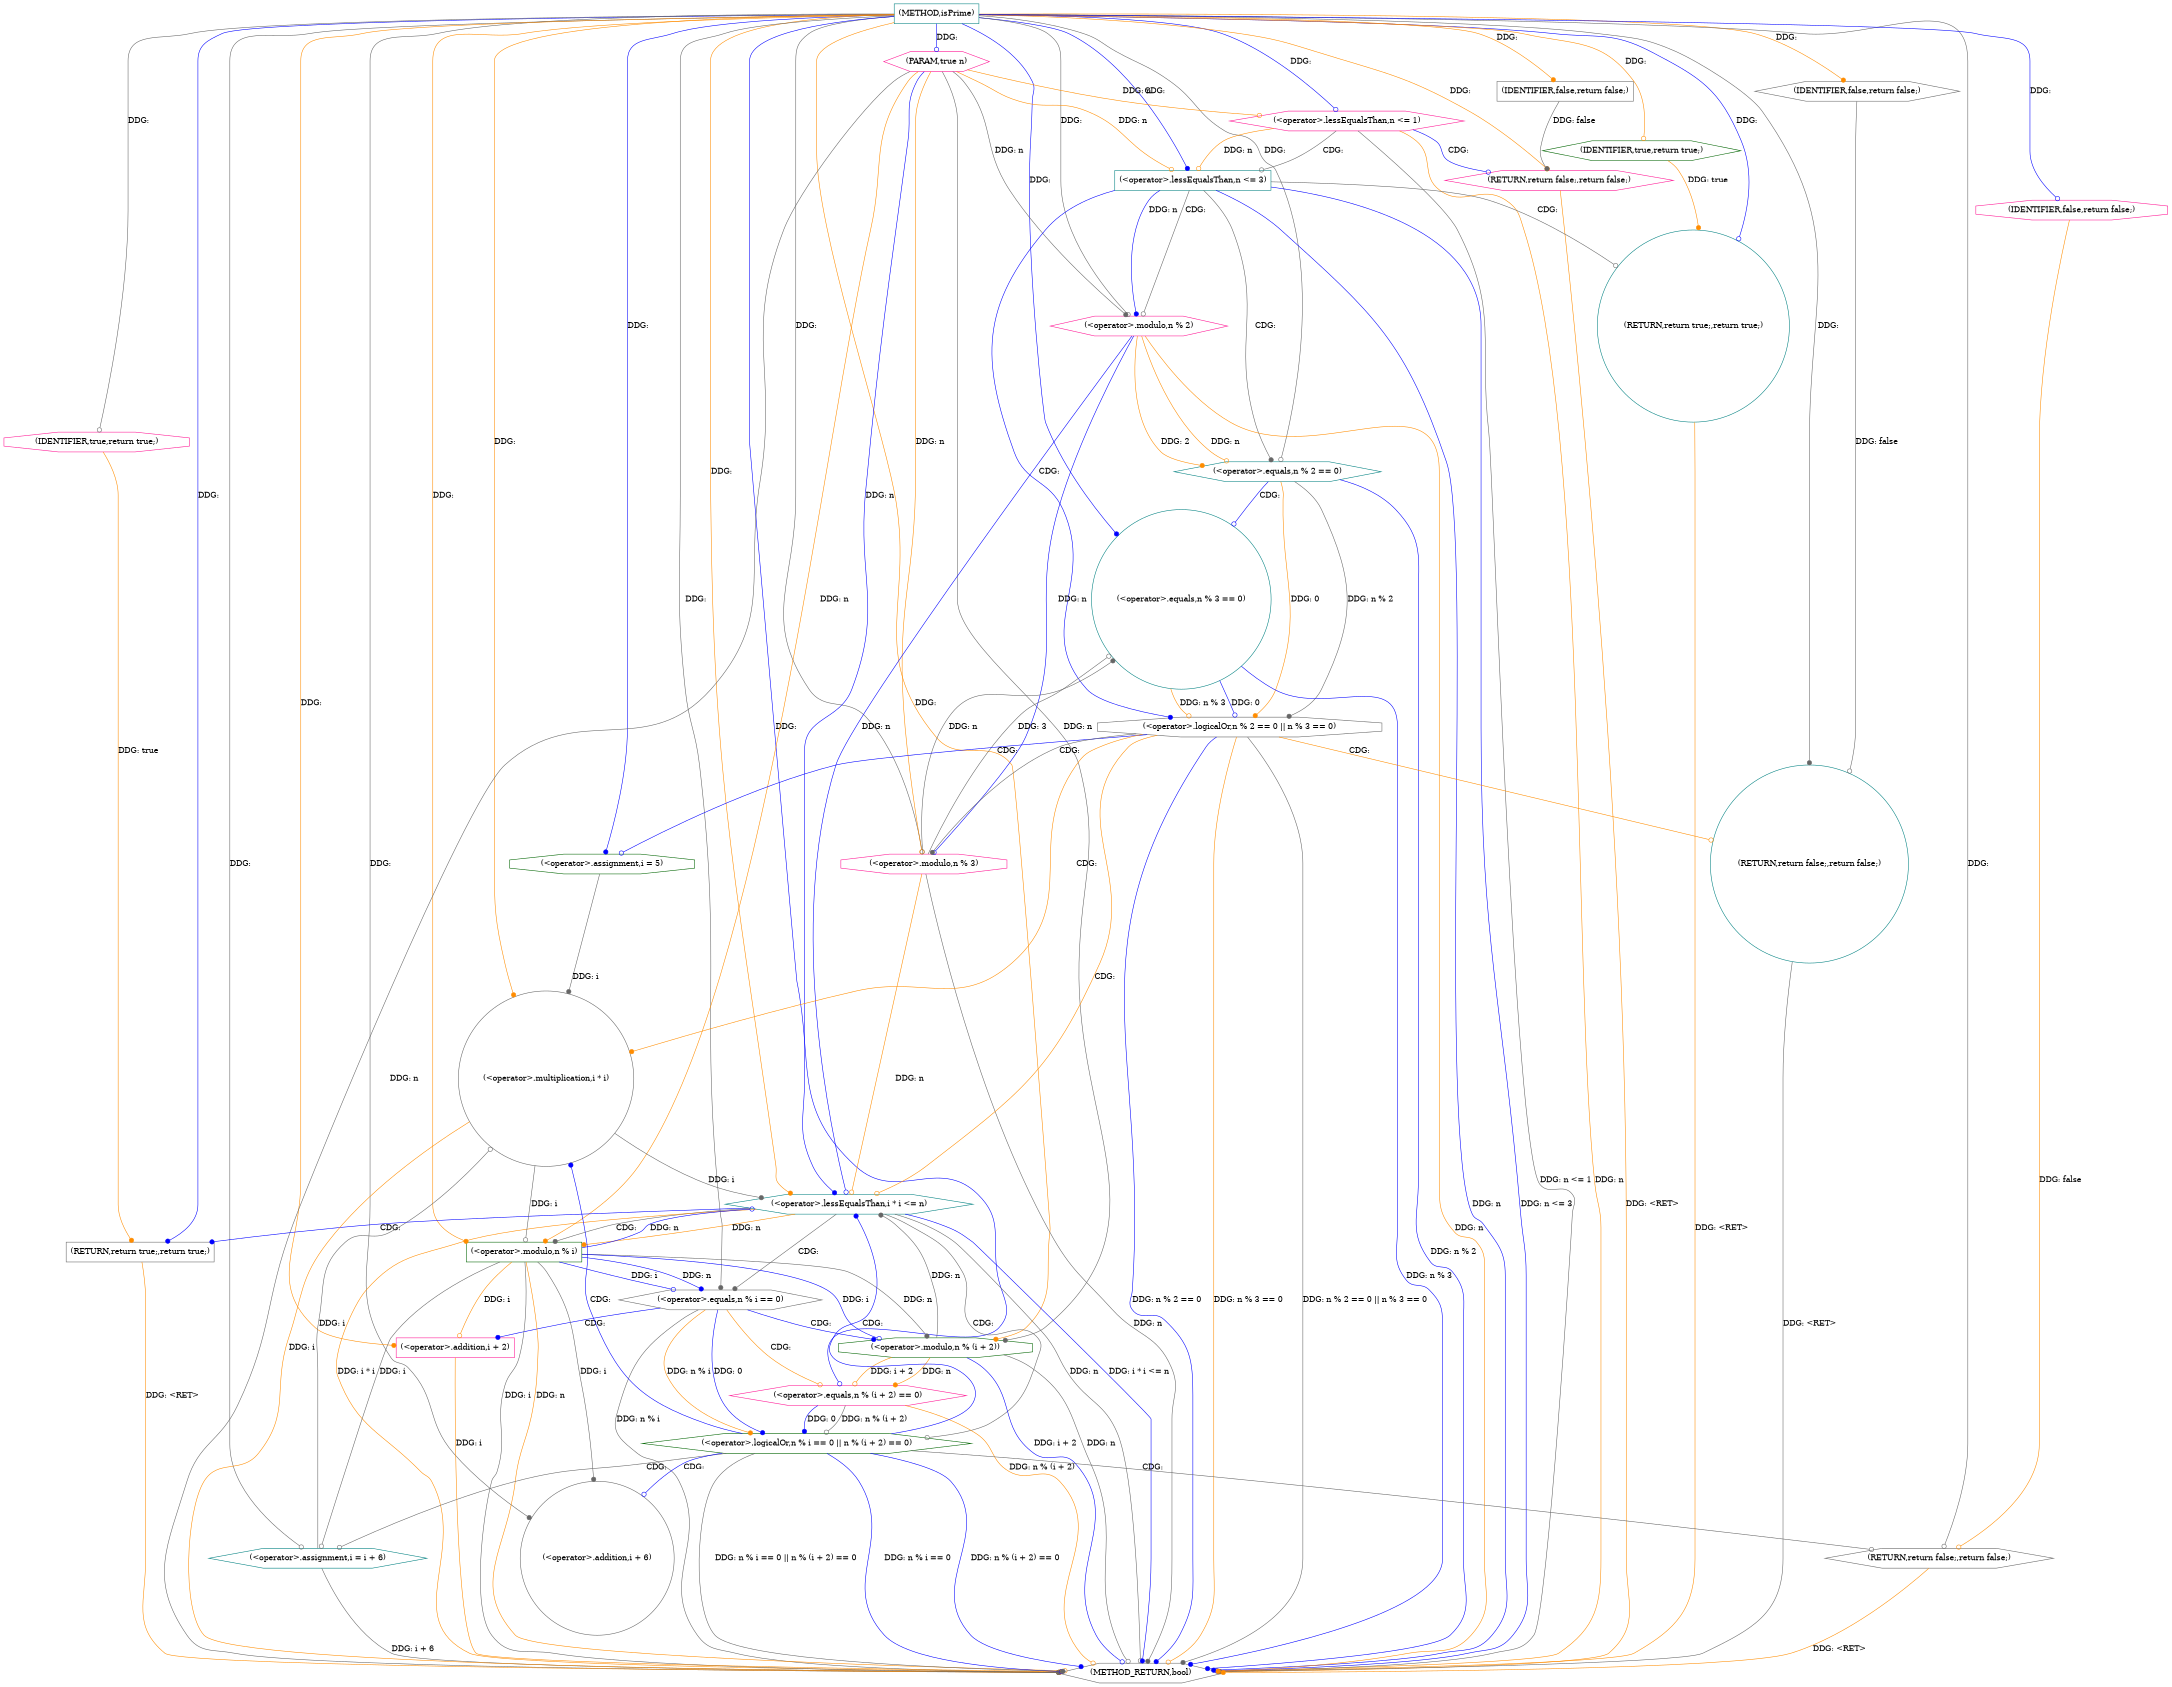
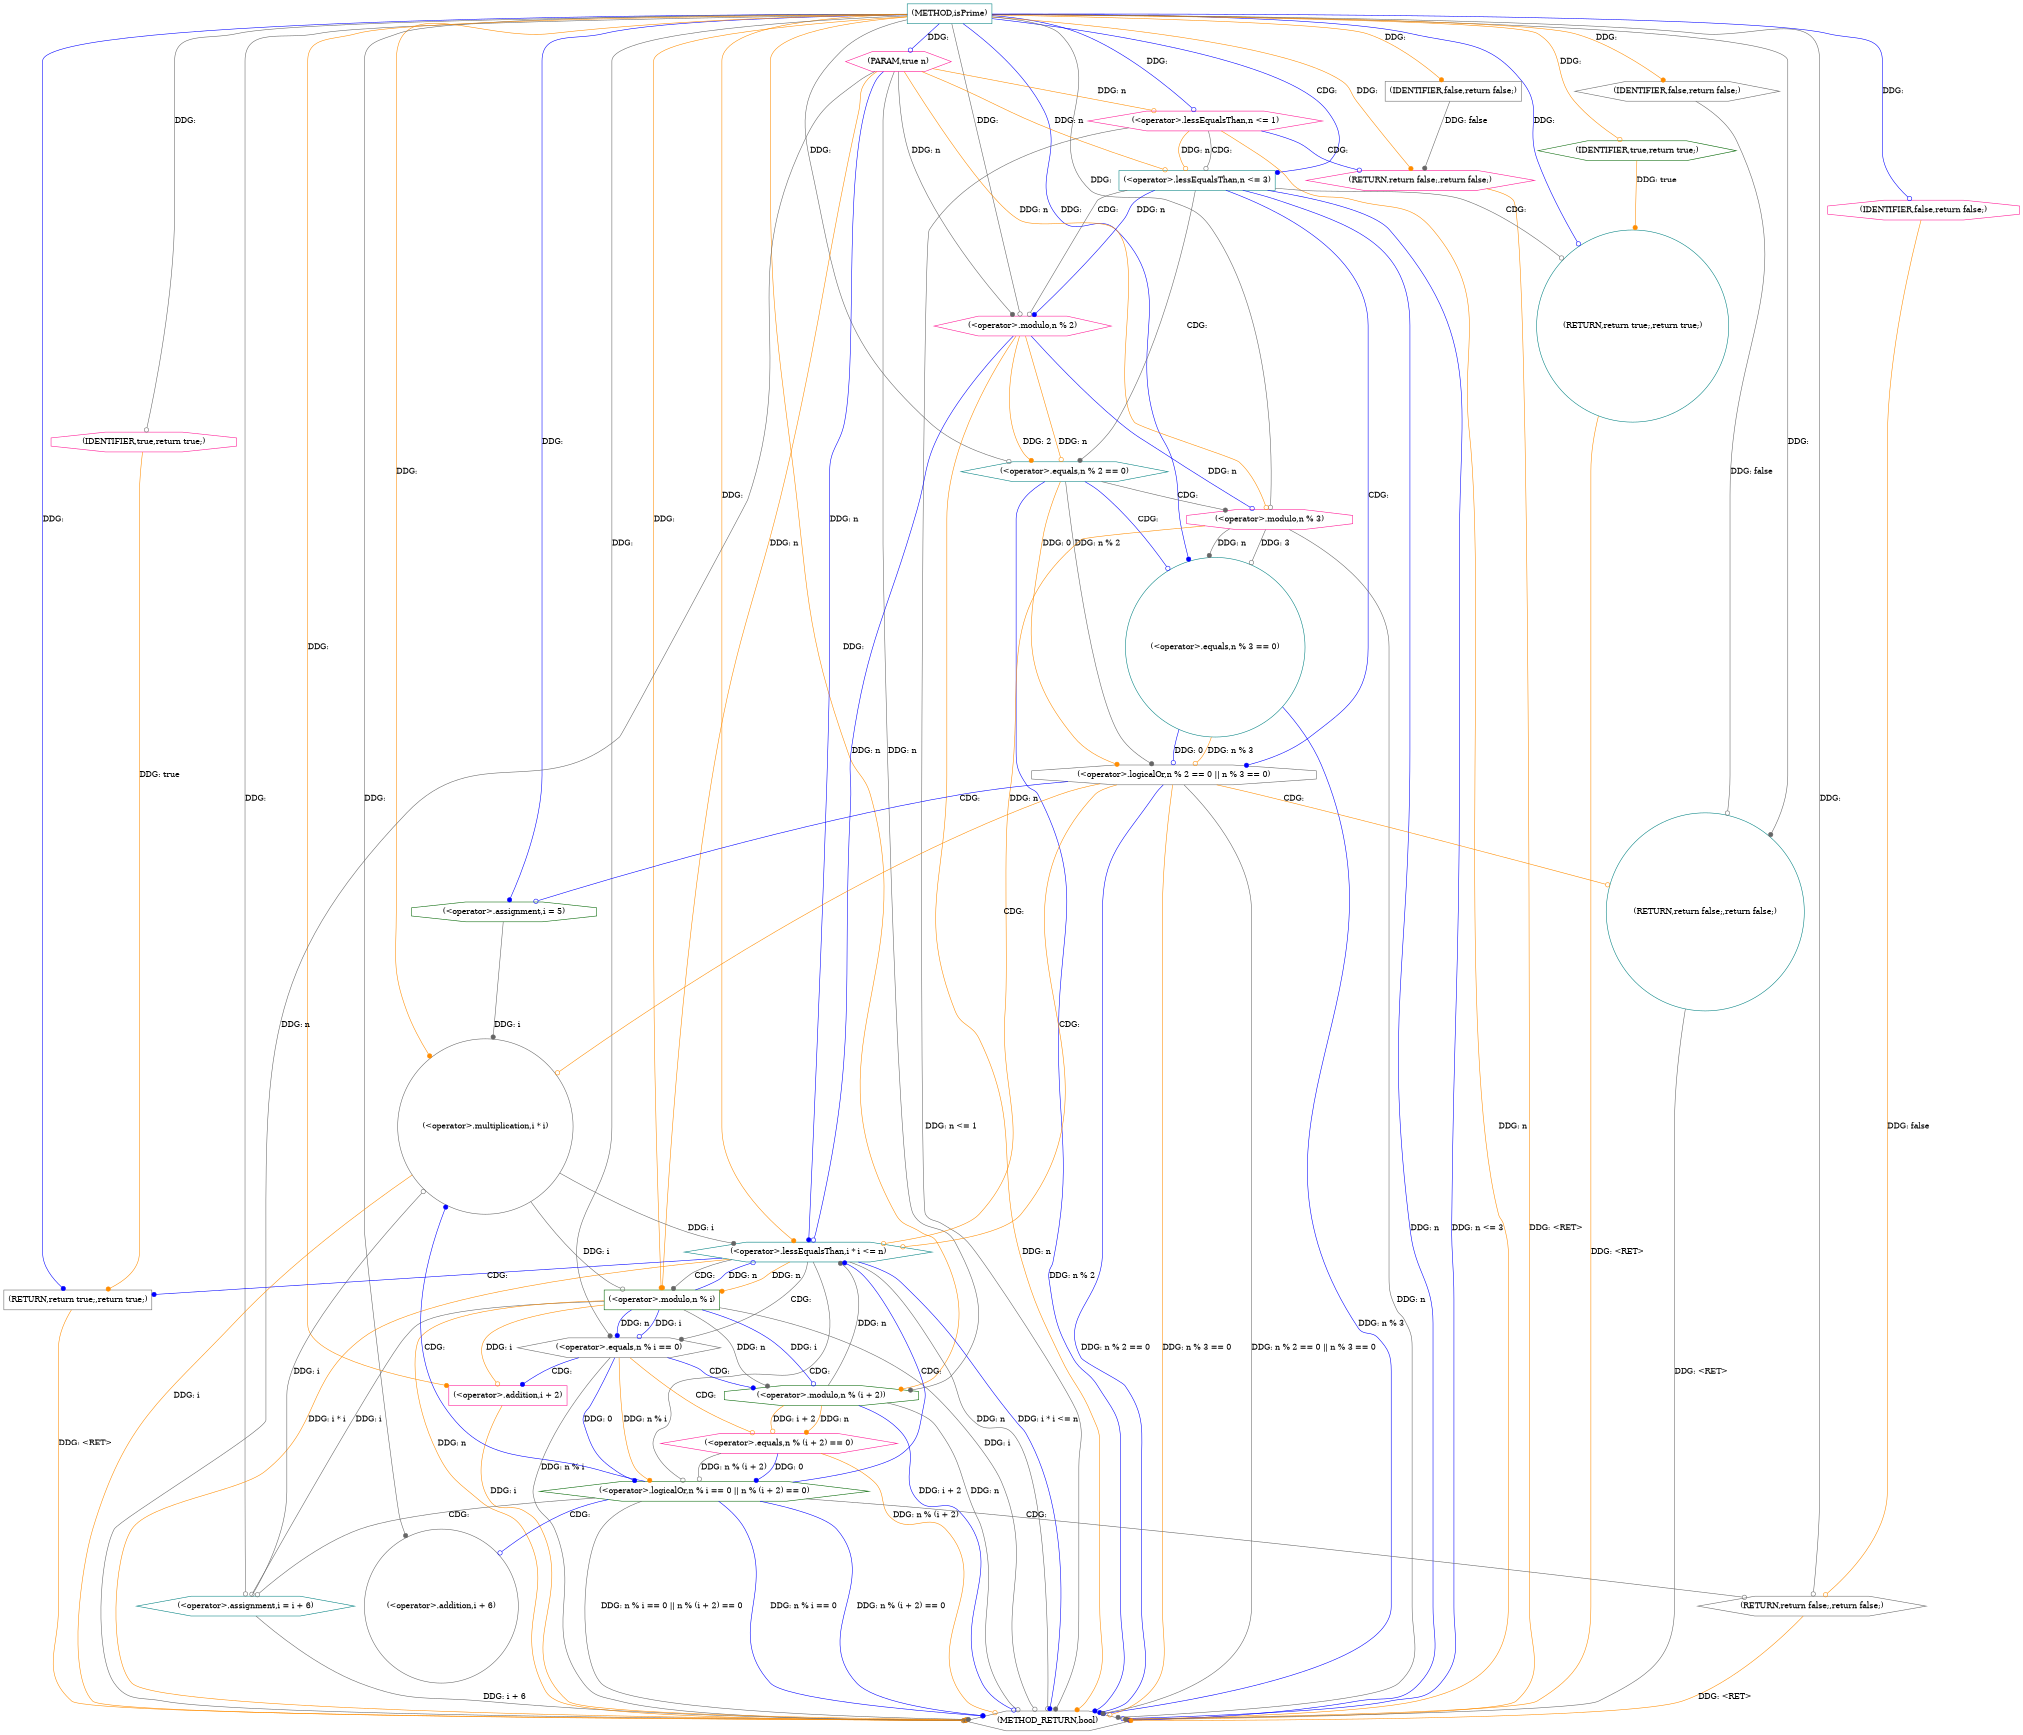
(1021, 767) -> (1162, 496)
(780, 787) -> none
(966, 986) -> (833, 899)
(578, 1365) -> none
